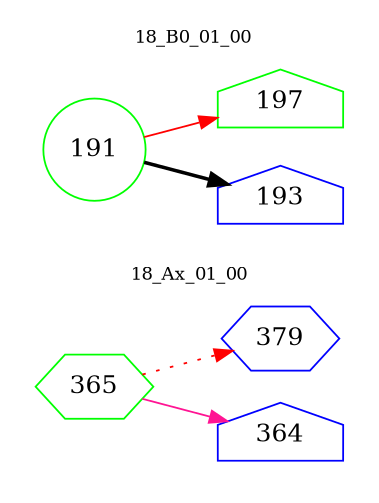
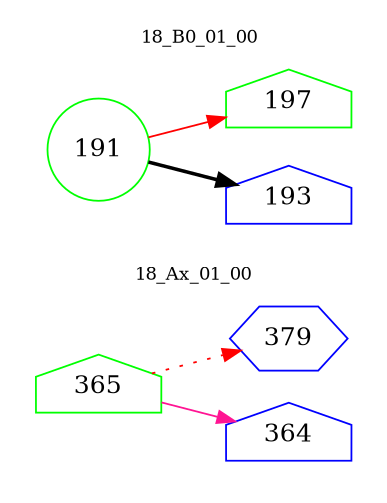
(94, 387) -> (99, 387)
